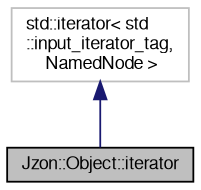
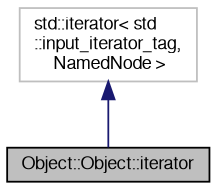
(100, 165) -> (108, 165)
